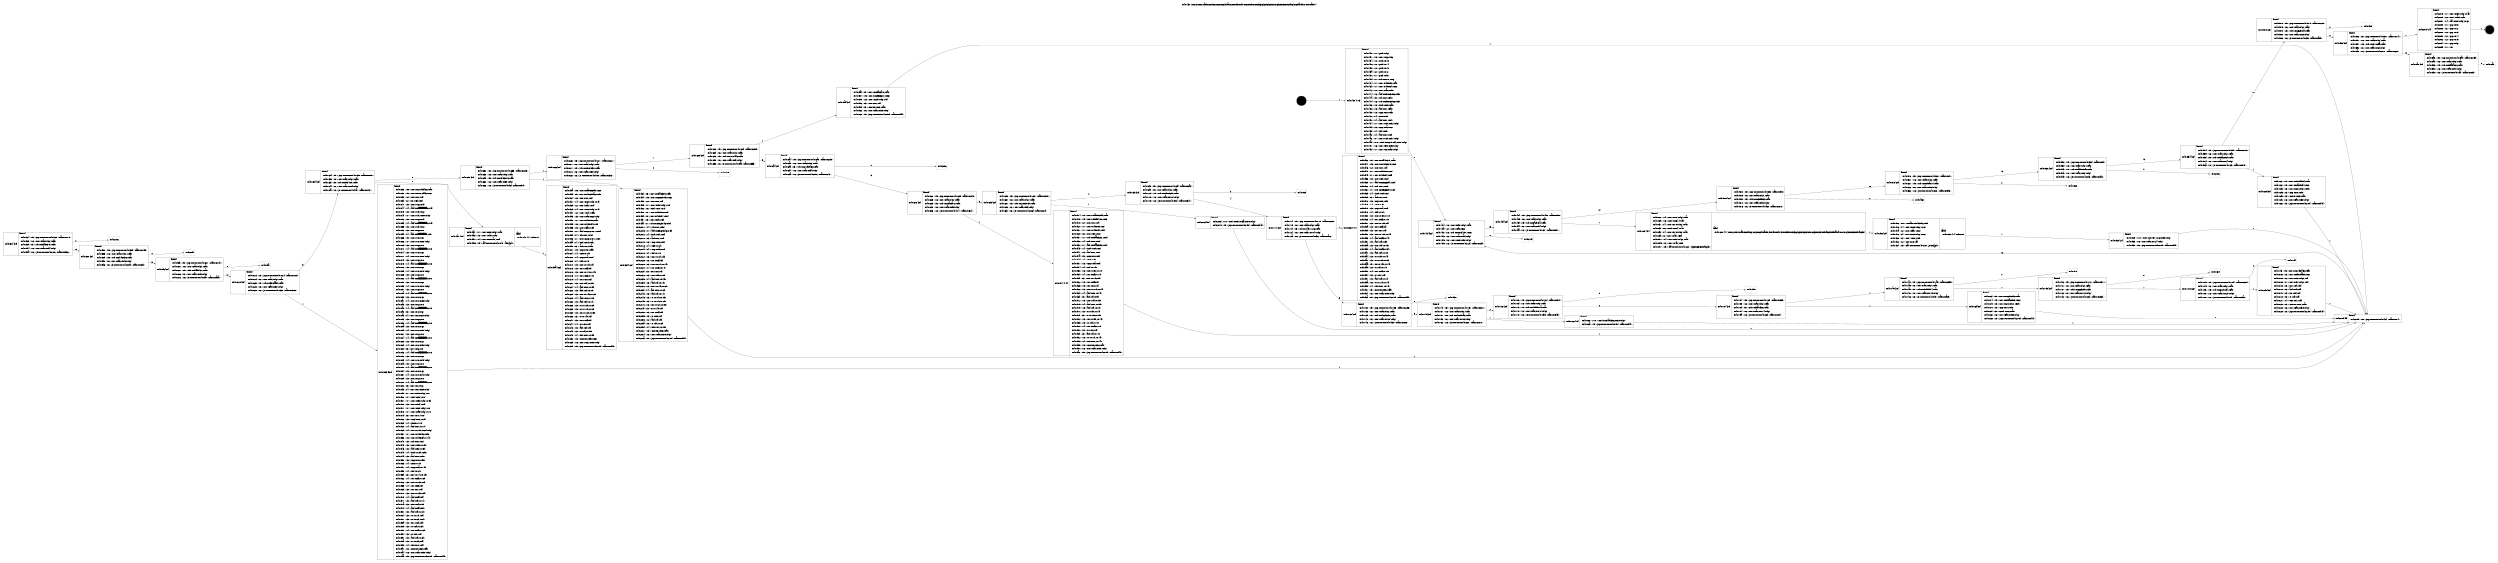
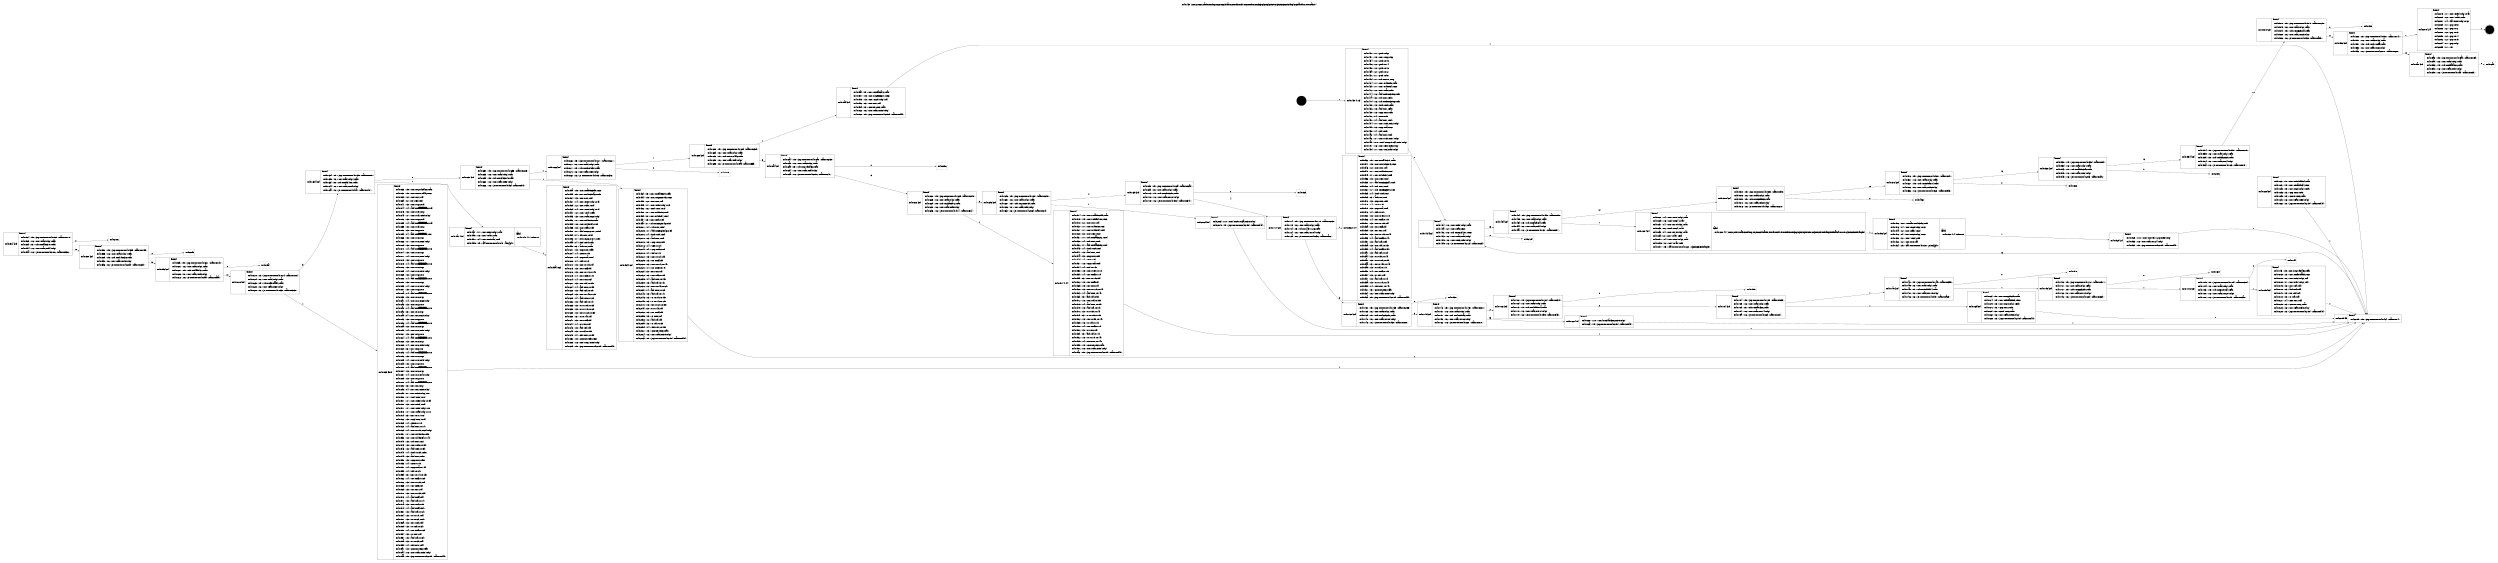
(2255, 172) -> none
(1490, 318) -> (1490, 318)
